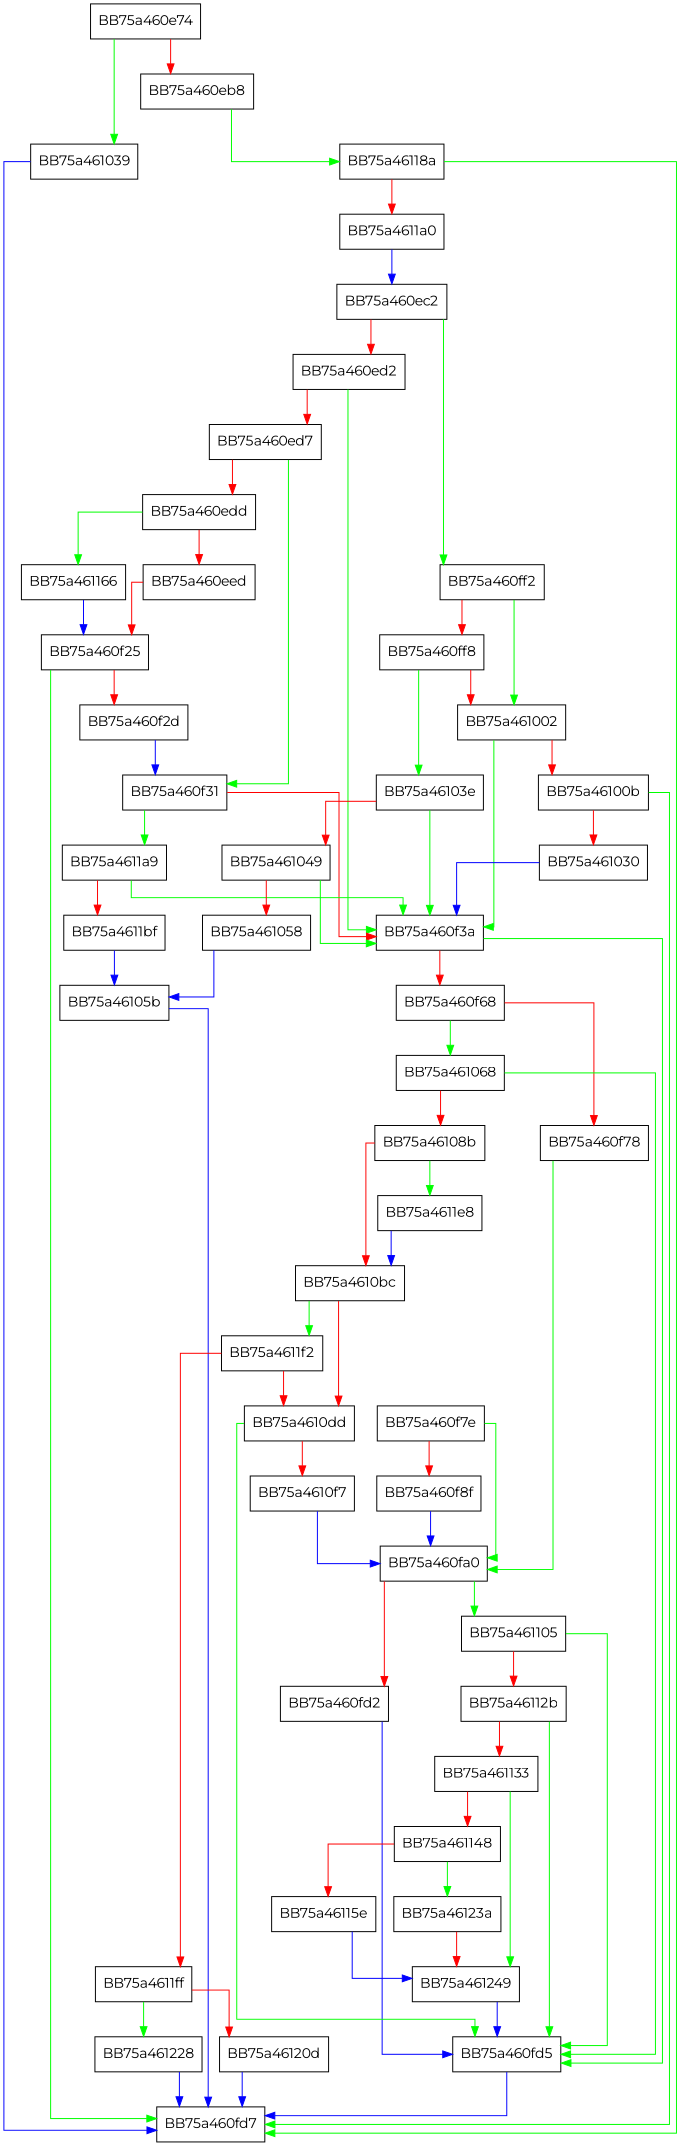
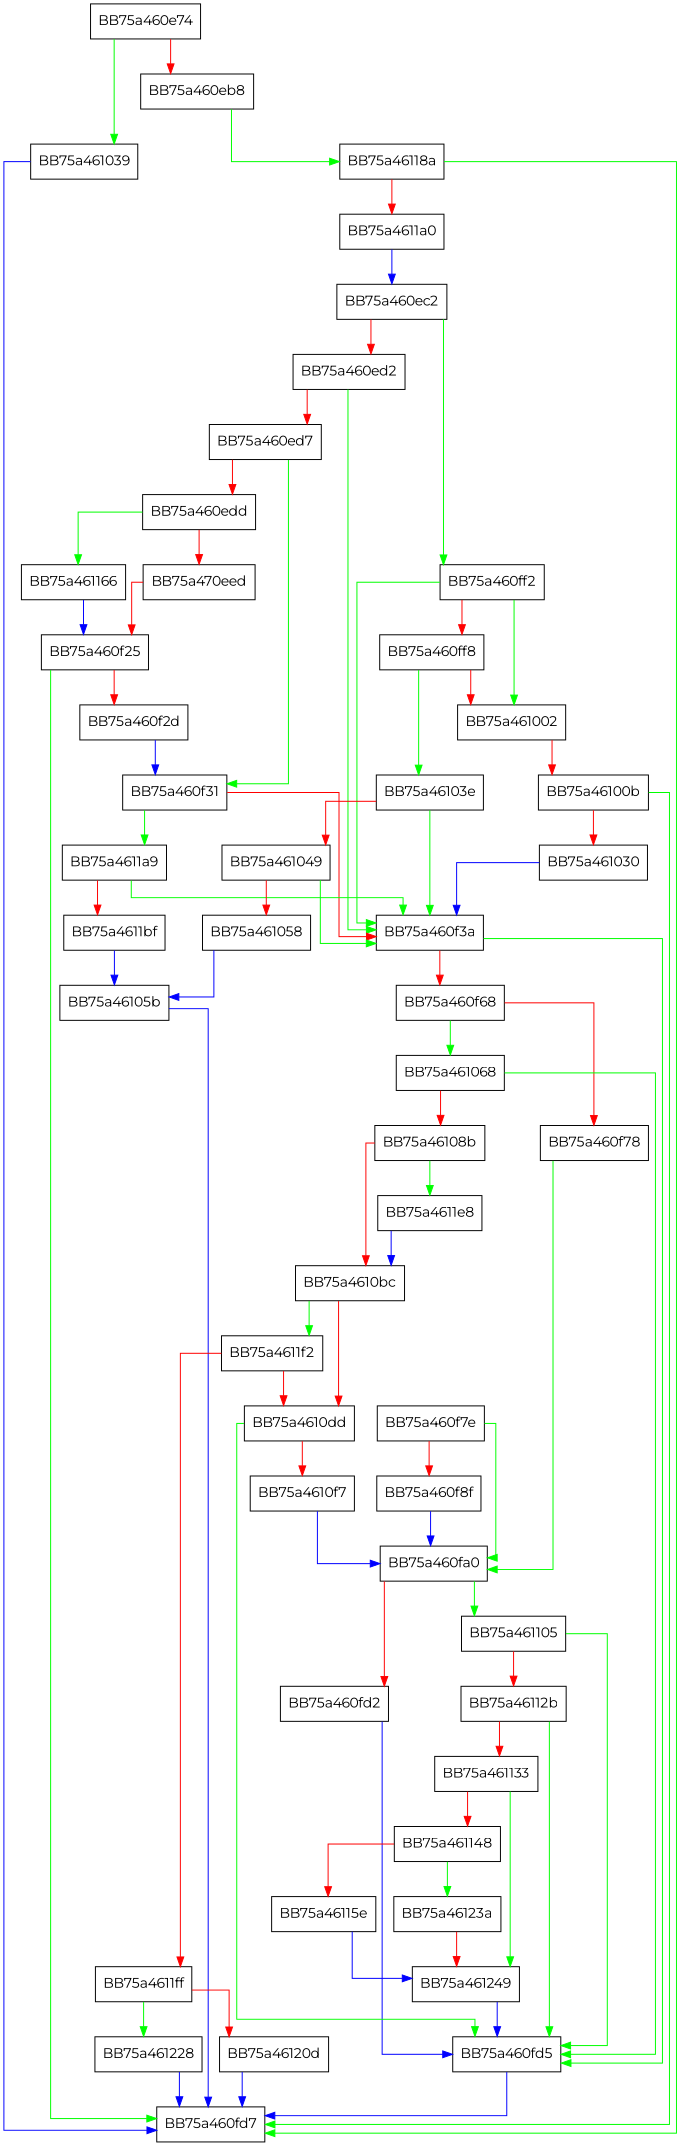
(199, 582) -> (199, 582)
(494, 834) -> (357, 716)
